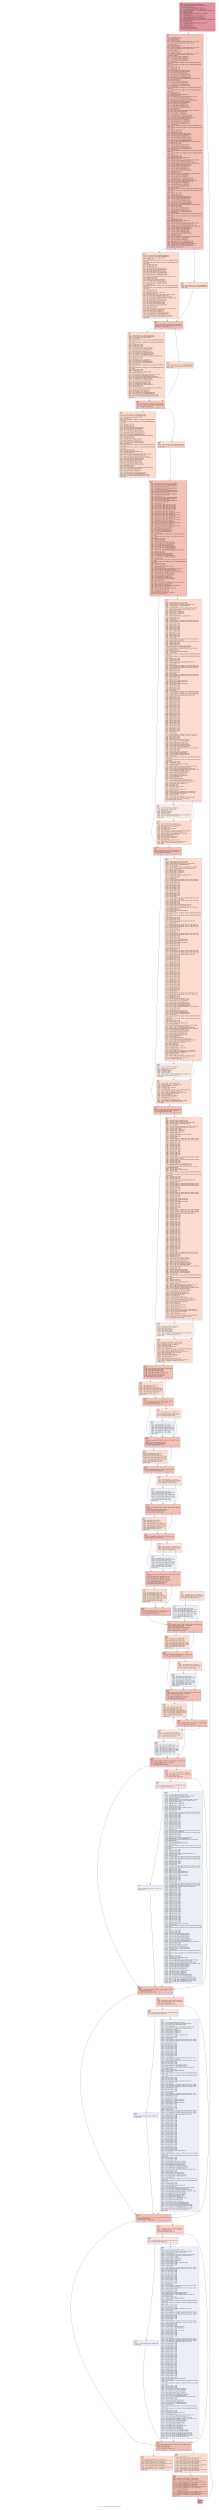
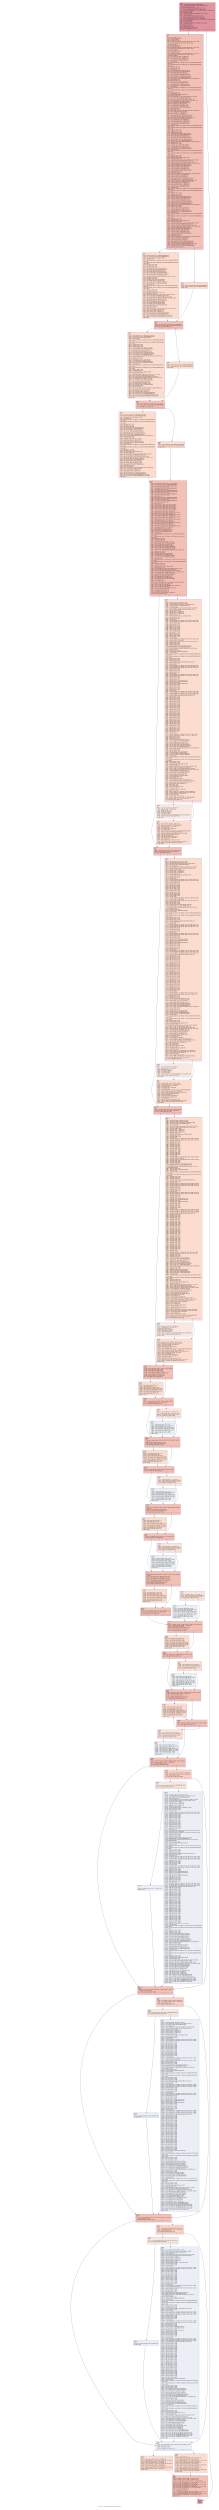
(174, 2446) -> (174, 2446)
